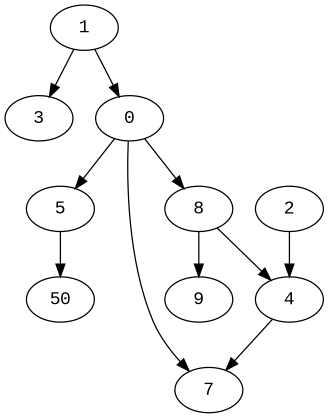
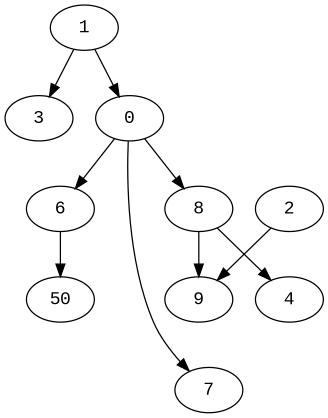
(60, 209) -> (60, 209)
(289, 248) -> (250, 249)
(253, 340) -> none
